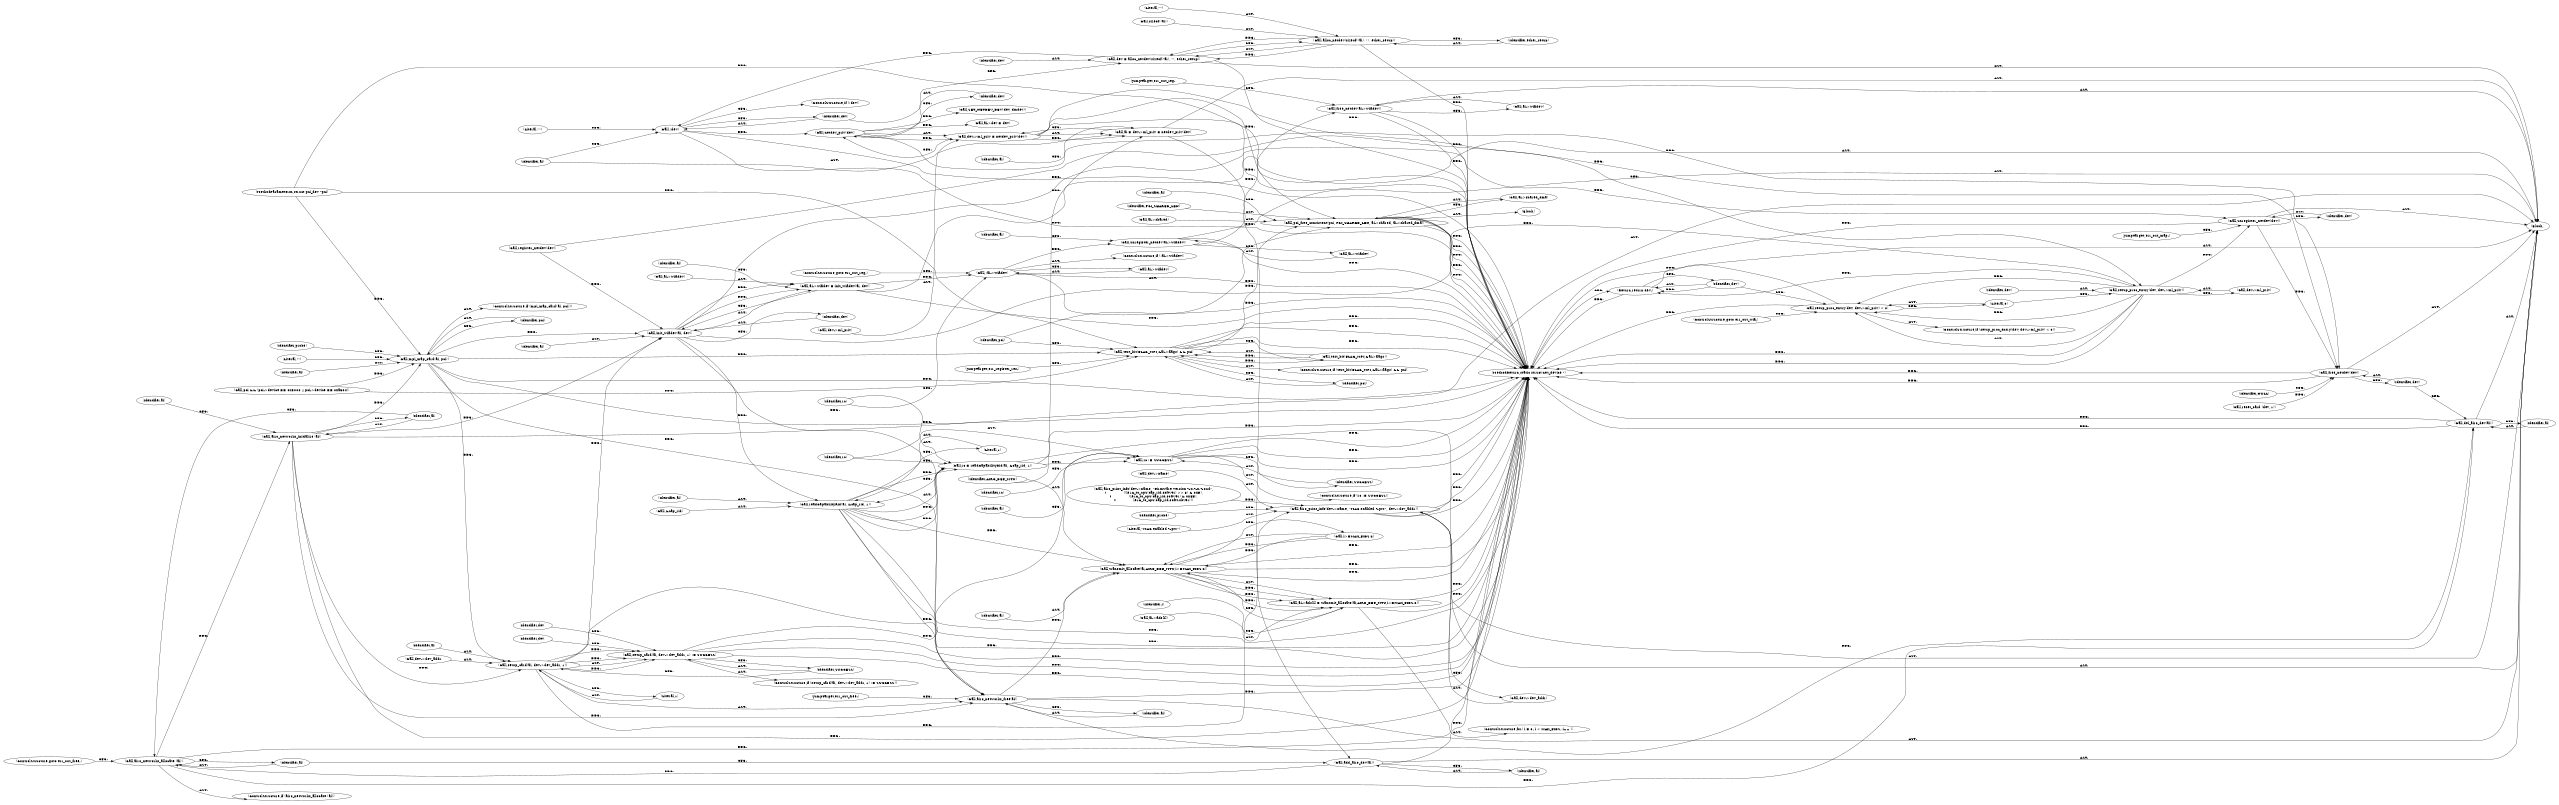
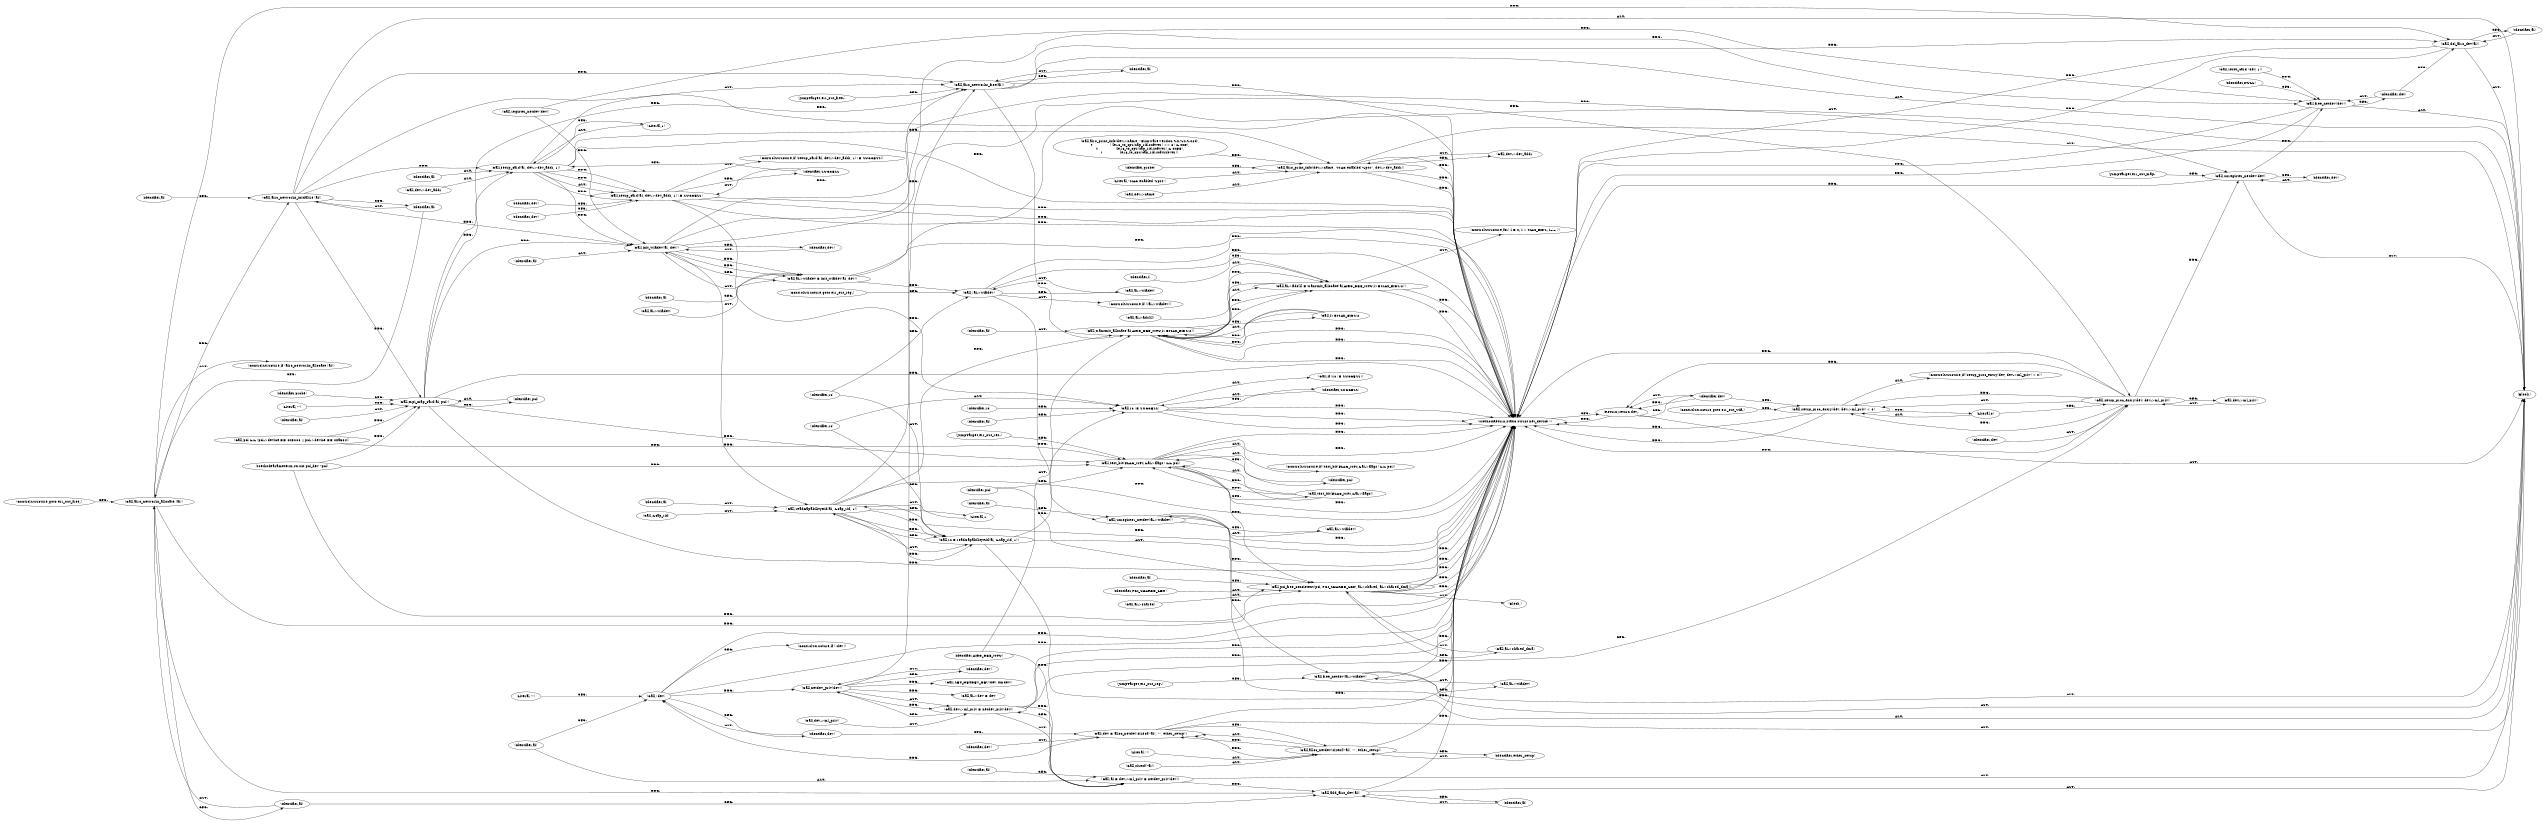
(533, 307) -> none
(993, 369) -> (979, 435)
(1354, 496) -> (1341, 377)
